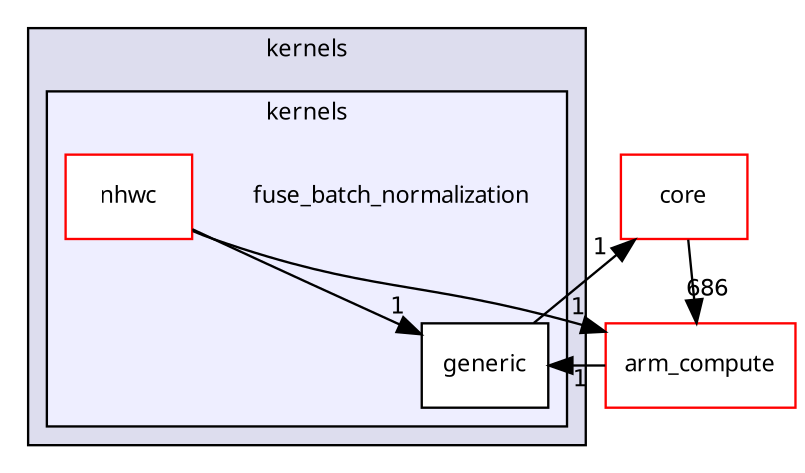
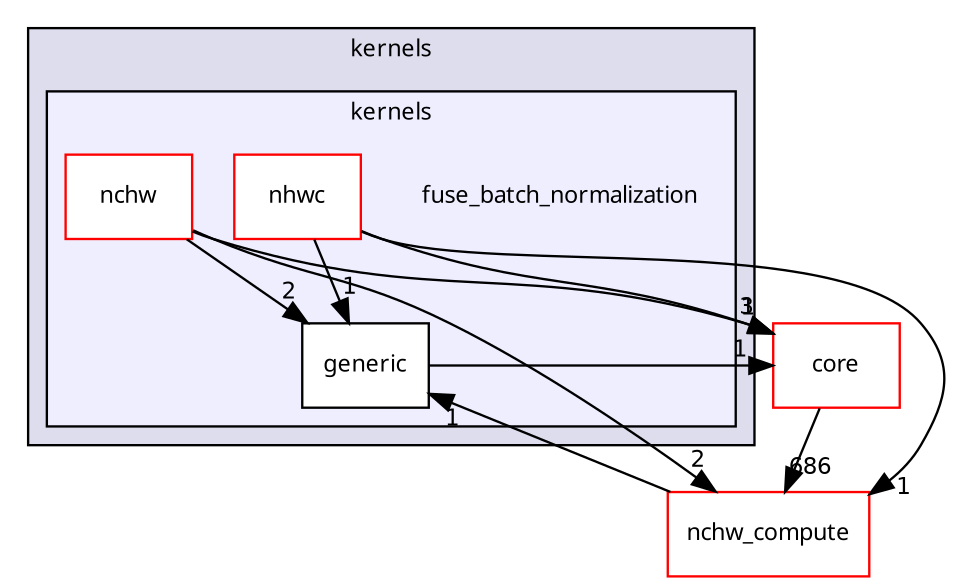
none -> (129, 197)
none -> (486, 269)
(701, 366) -> (769, 534)
